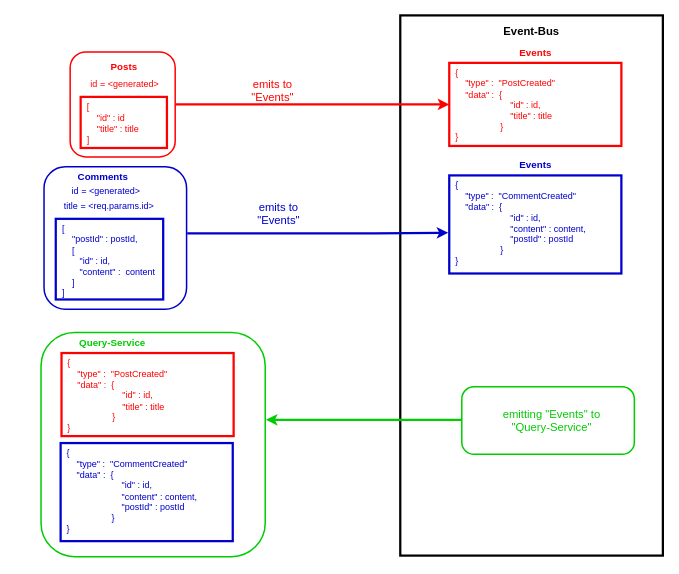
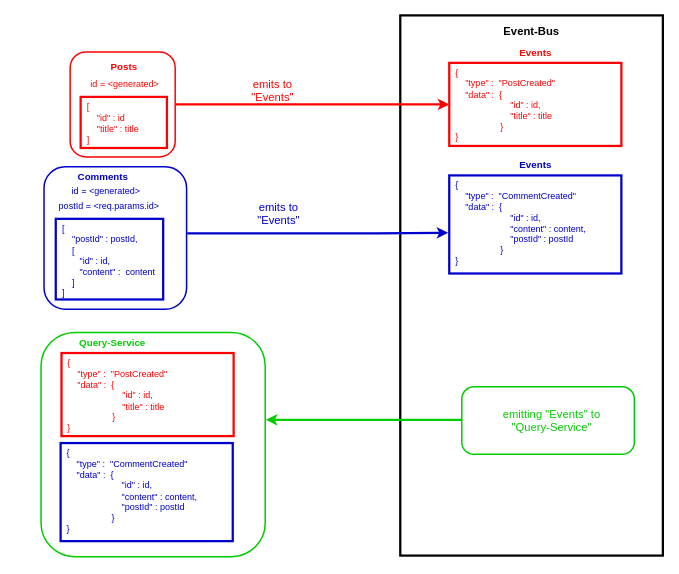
(109, 206) -> (109, 206)
